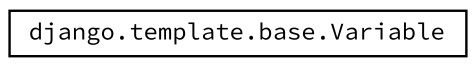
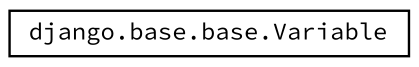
(238, 33) -> (209, 33)
